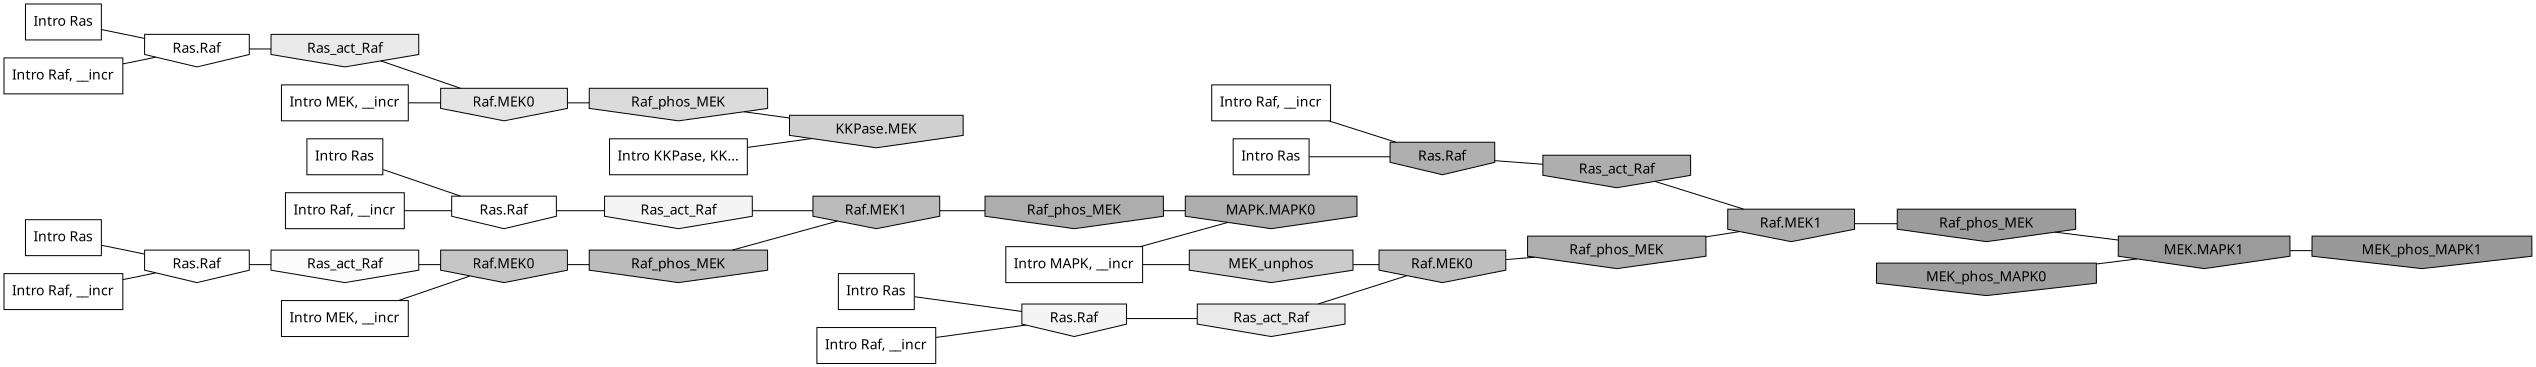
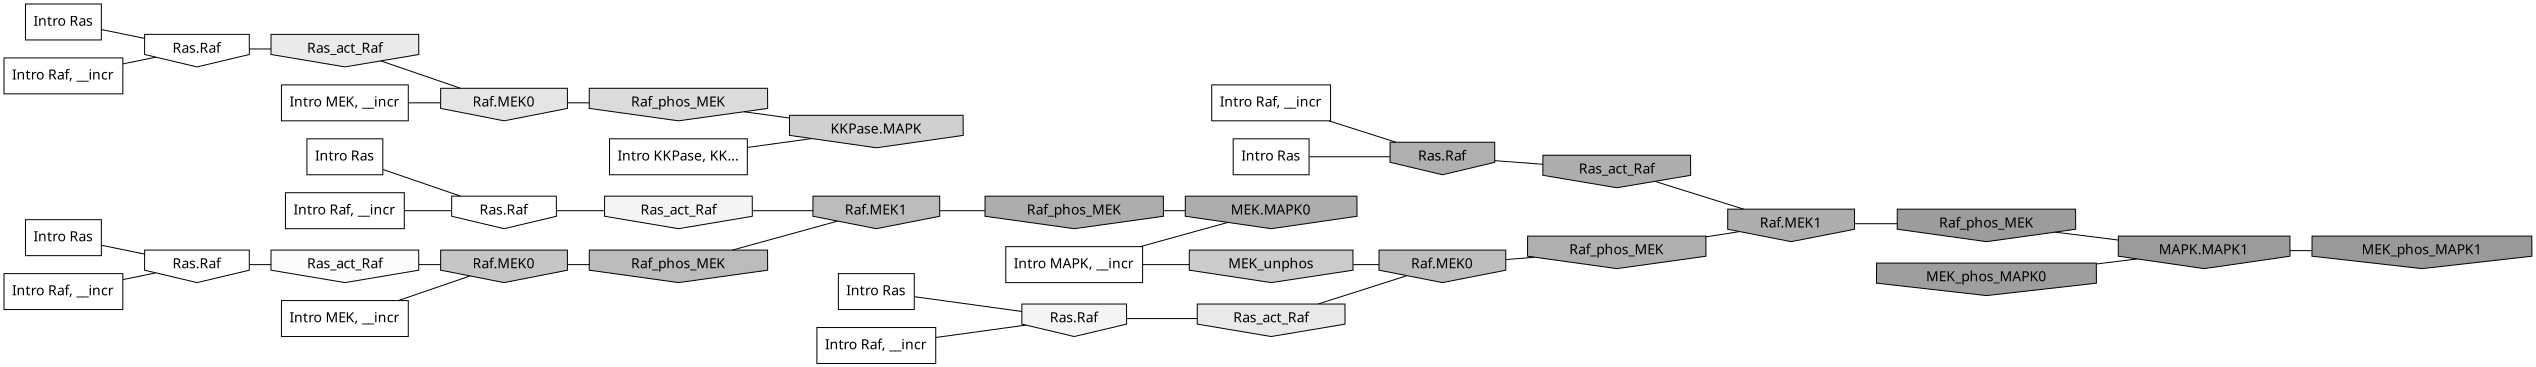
(876, 130) -> (876, 130)
(1271, 211) -> (1271, 211)
(2204, 251) -> (2204, 251)
